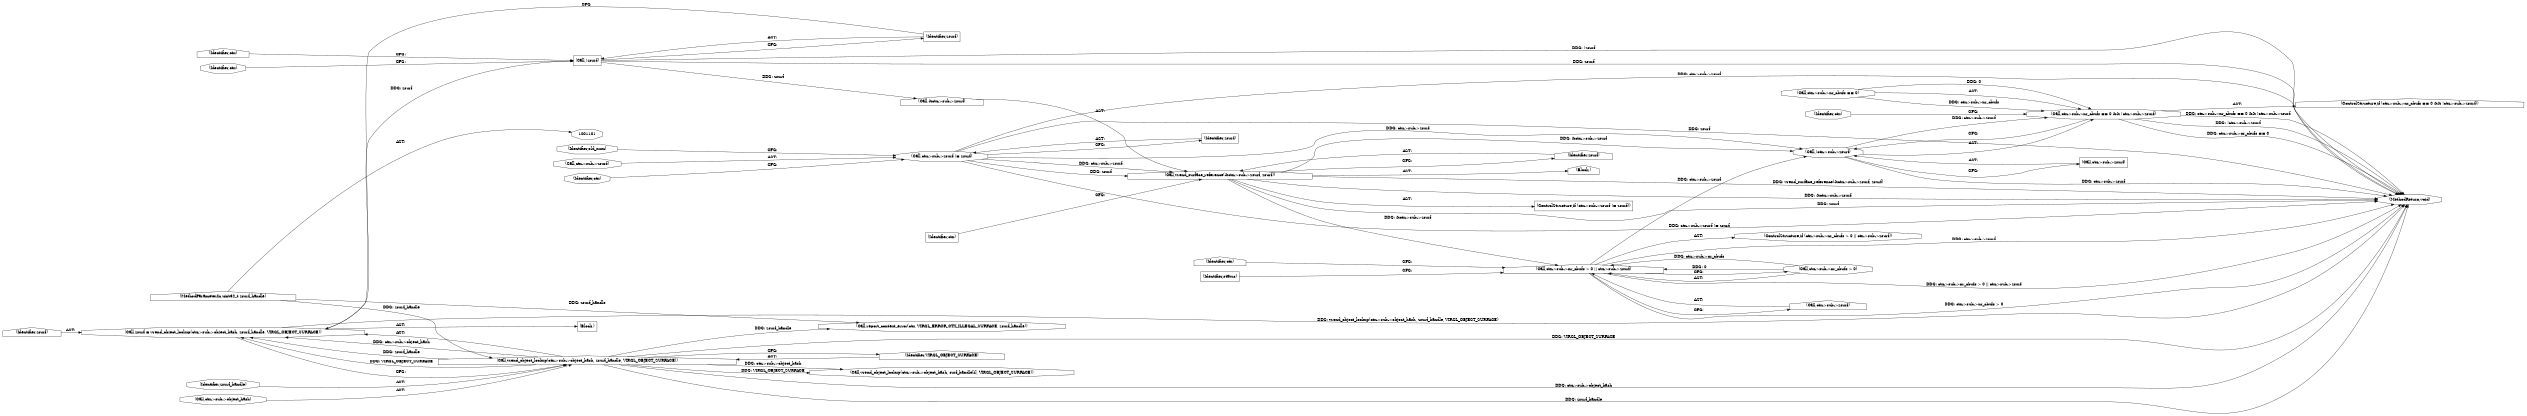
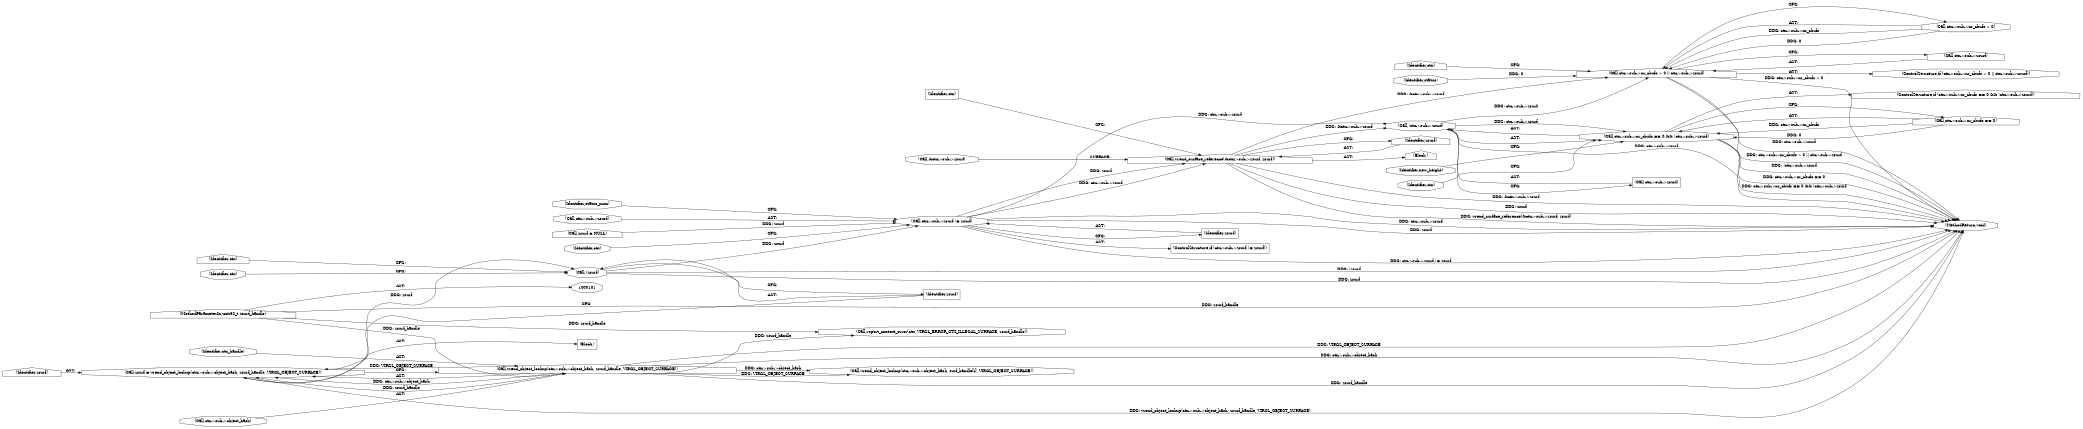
(587, 61) -> (587, 273)
(757, 80) -> (762, 253)
(1828, 93) -> (1966, 121)
(942, 101) -> (942, 160)
none -> (1804, 107)
(1101, 111) -> (1101, 157)
(587, 134) -> (587, 288)
(1974, 134) -> (1516, 129)
(587, 149) -> (587, 204)
none -> (1421, 170)
(1691, 199) -> (1547, 113)
(1380, 205) -> (1065, 243)
none -> (587, 234)
(1408, 271) -> (1516, 74)
(1220, 277) -> (1421, 81)
none -> (1126, 307)
(942, 356) -> none
(223, 385) -> (223, 352)
